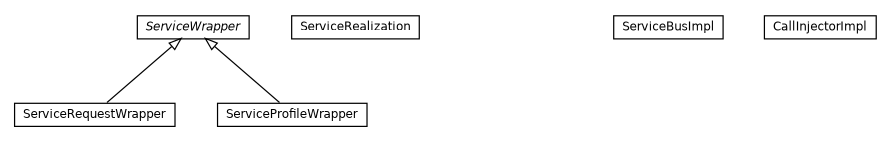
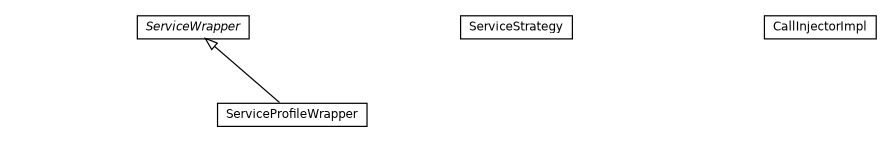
(355, 27) -> none
none -> (516, 27)
(668, 27) -> none
(95, 114) -> none
